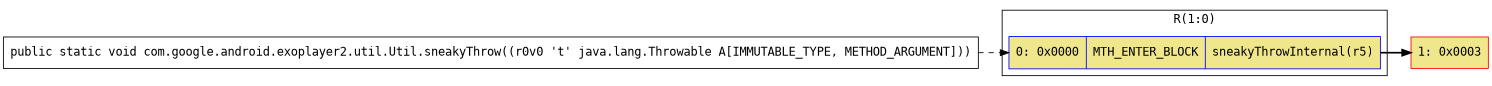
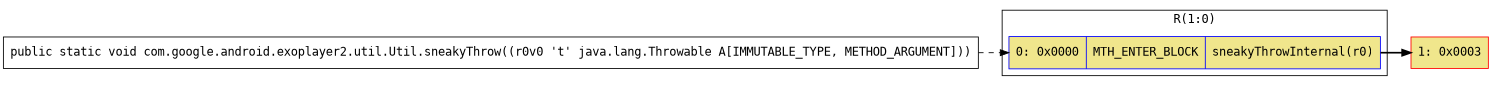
(1293, 52) -> (1293, 52)
